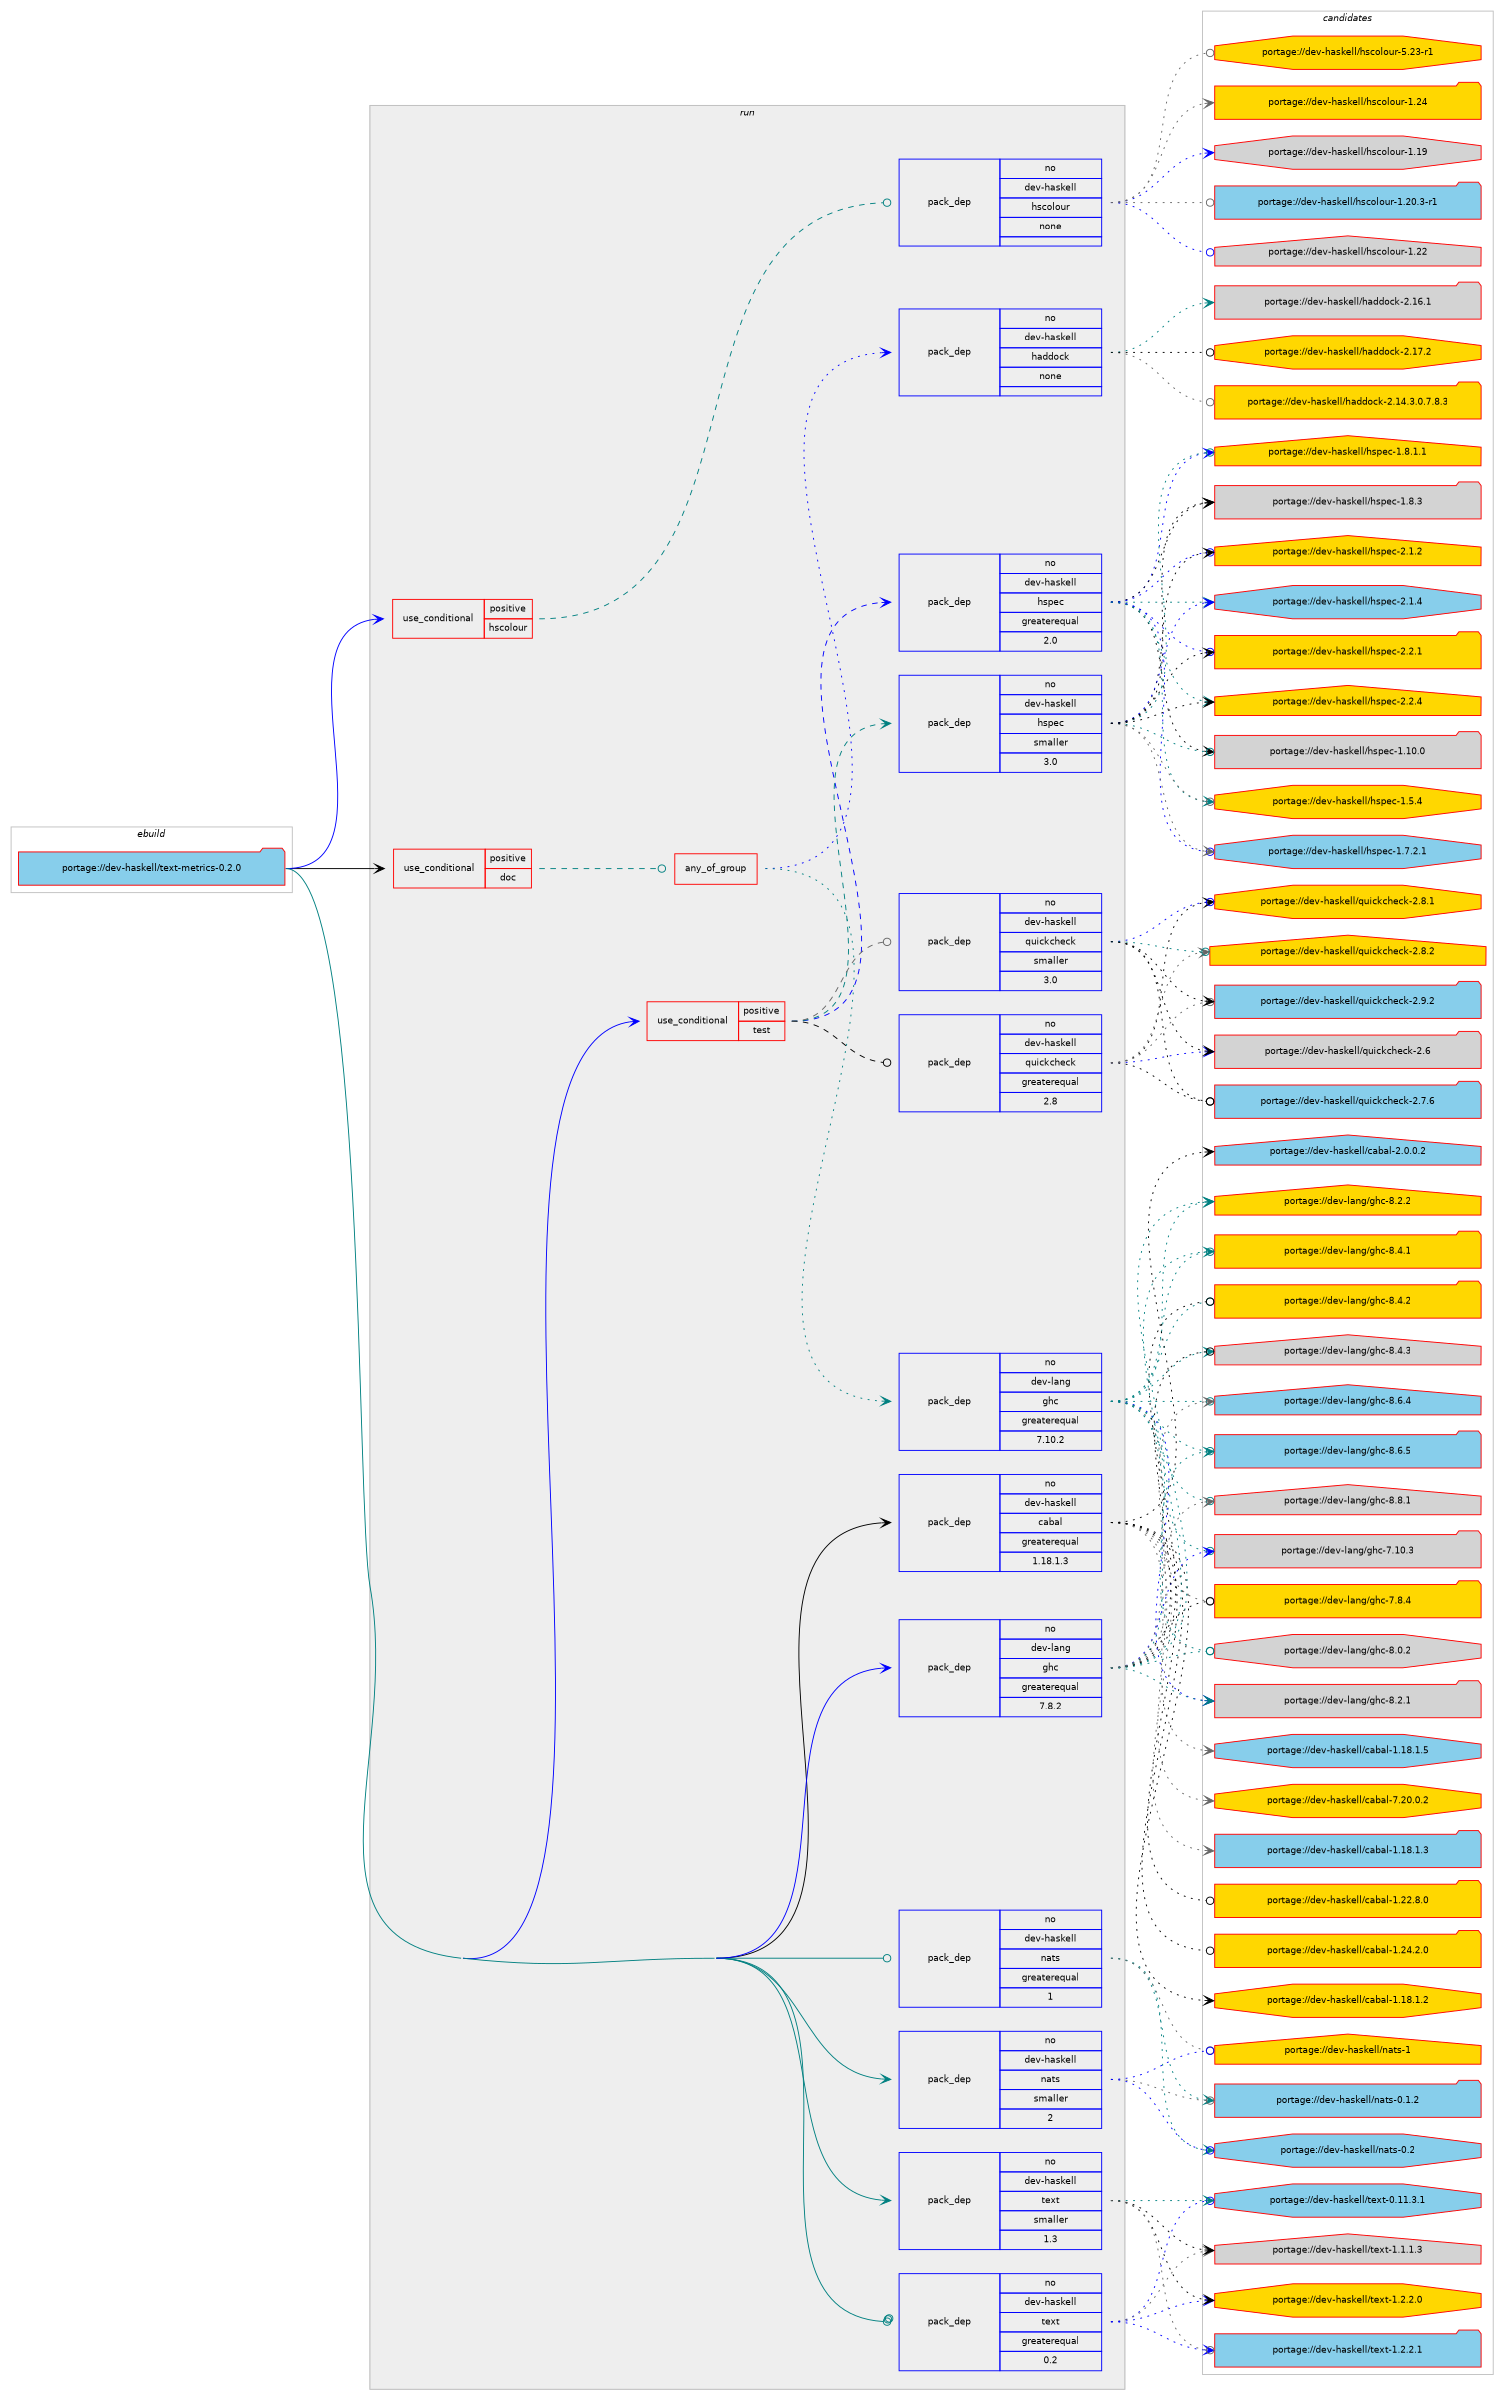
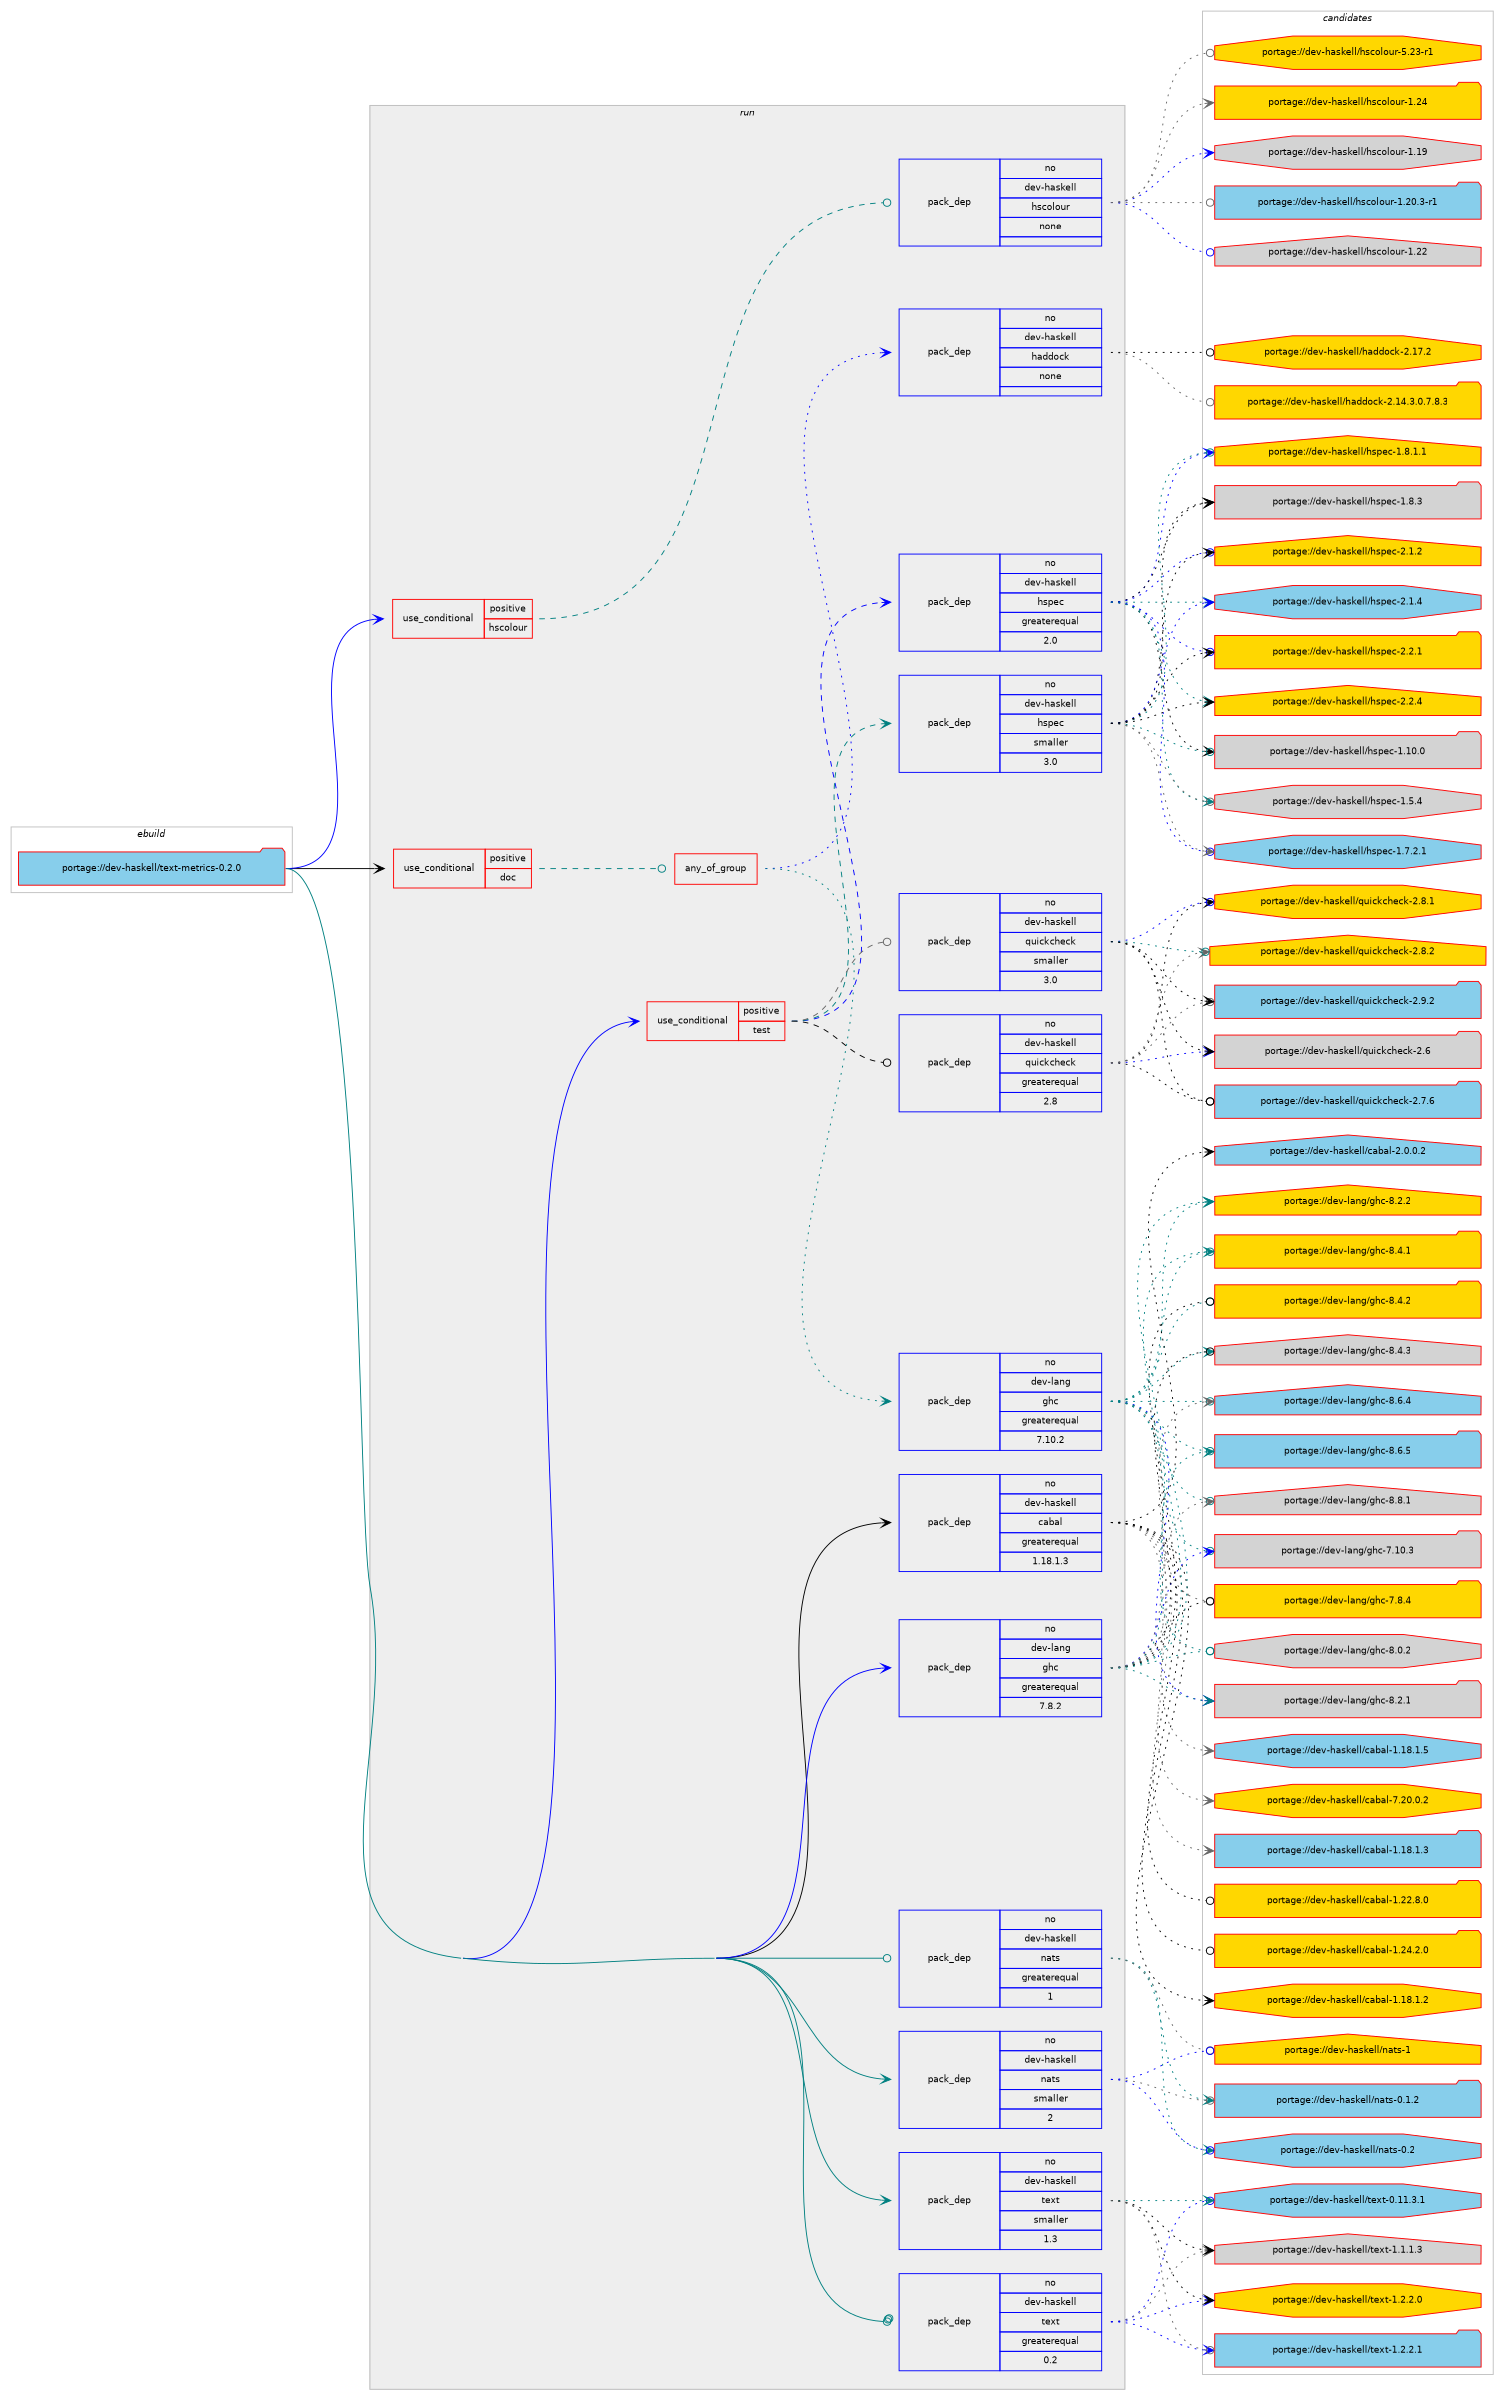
(1348, 302) -> none
(1348, 802) -> (1348, 802)
